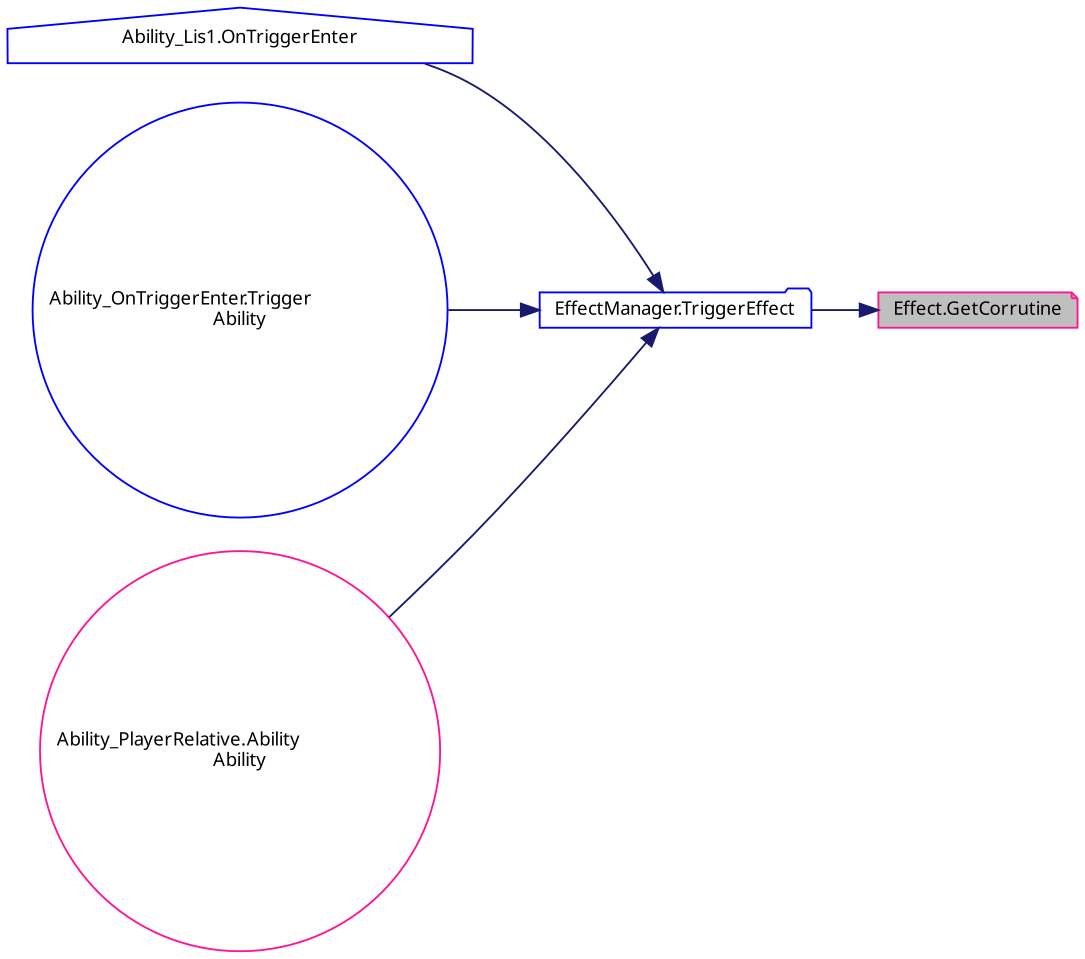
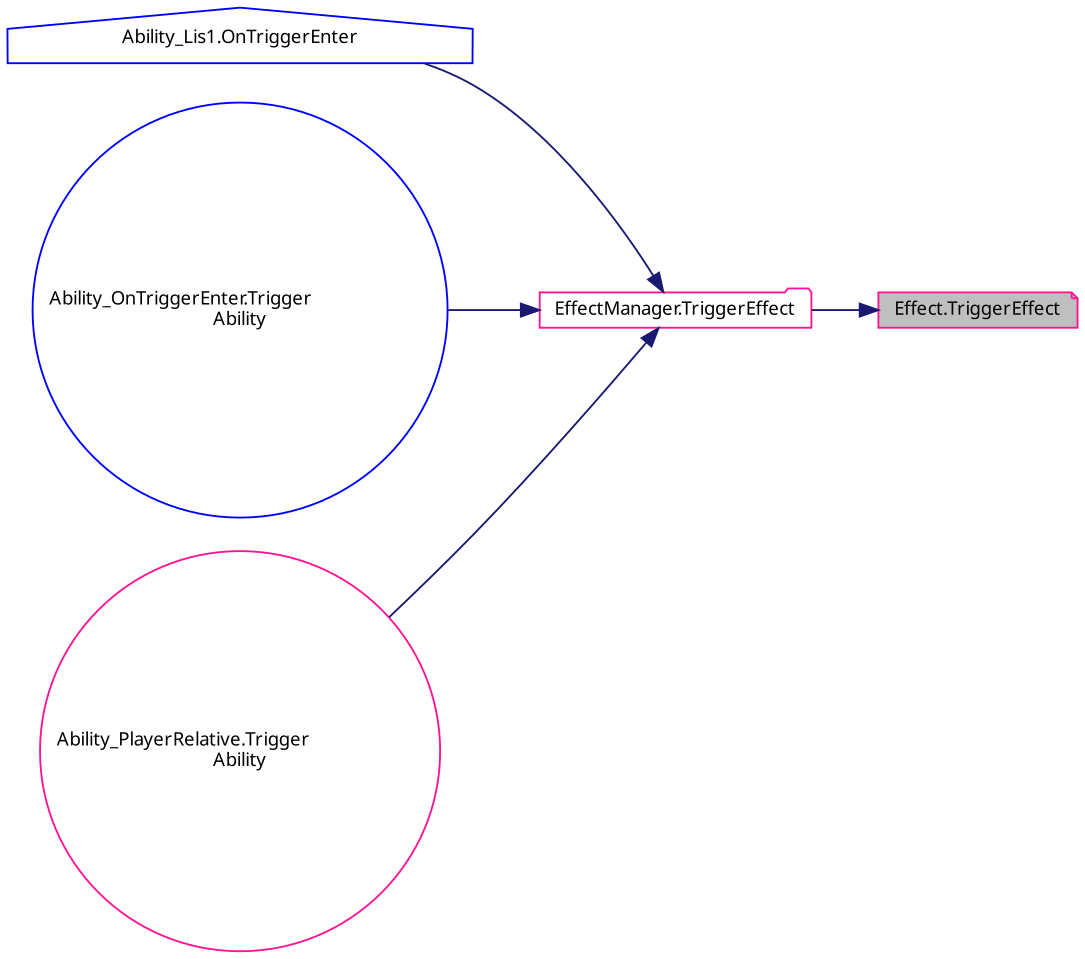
(676, 310) -> (676, 310)
(978, 310) -> (978, 310)
(240, 751) -> (240, 751)
